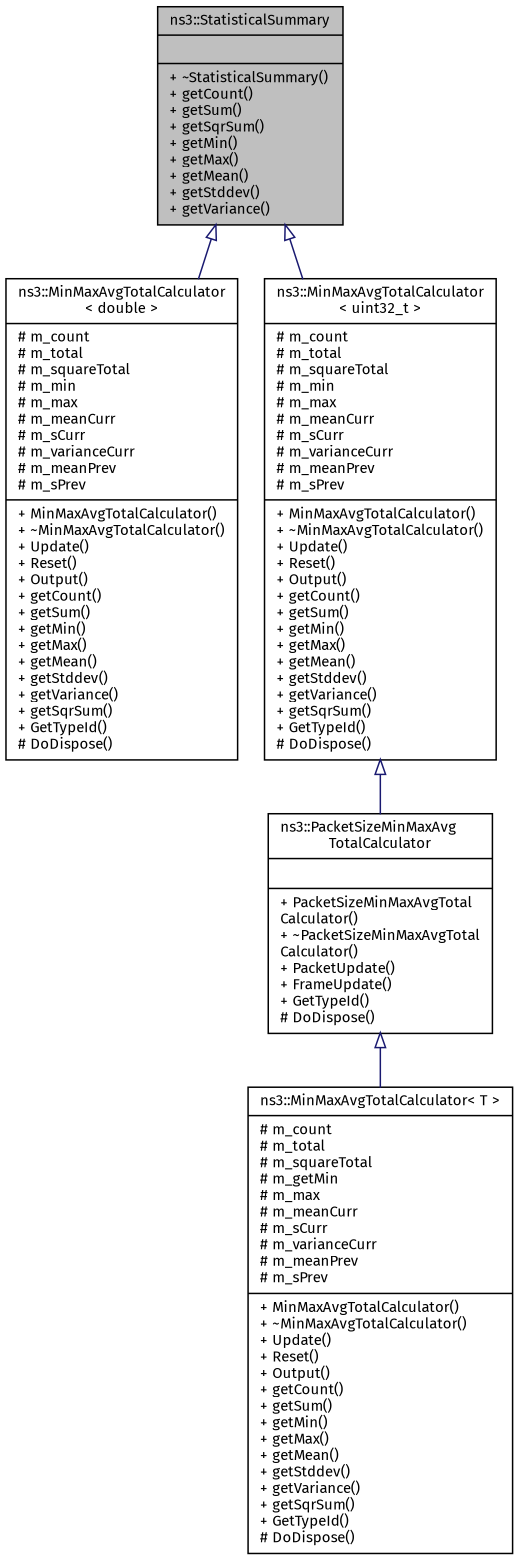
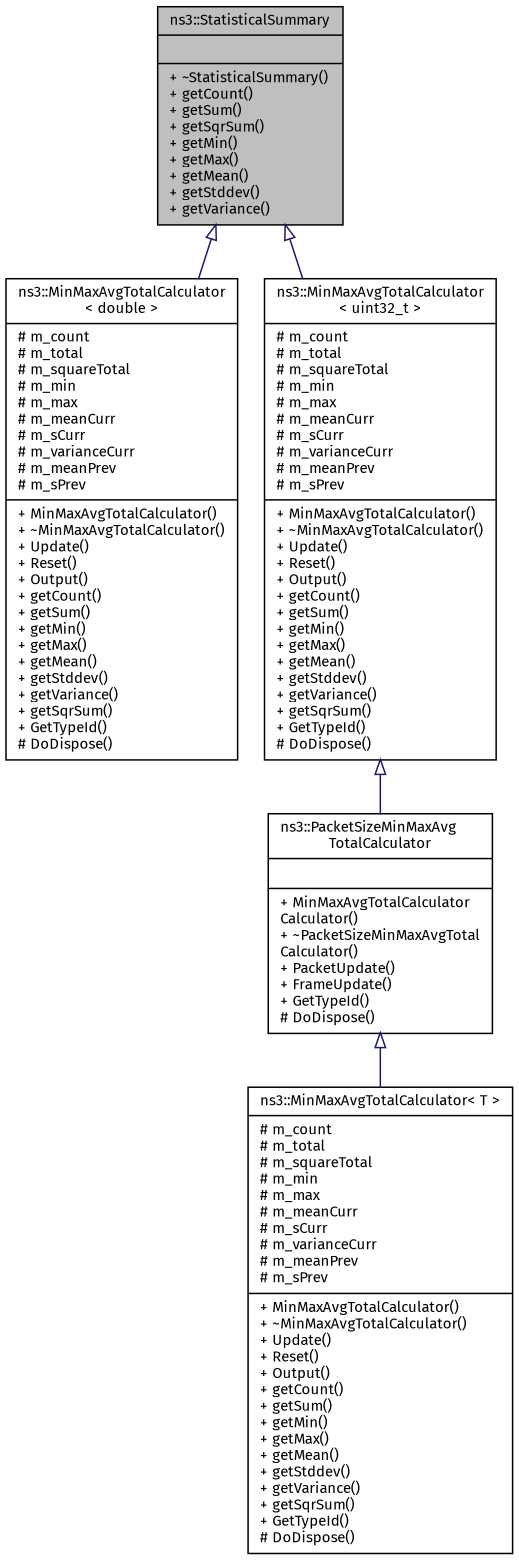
(377, 903) -> (375, 903)
(300, 1179) -> (290, 1179)
